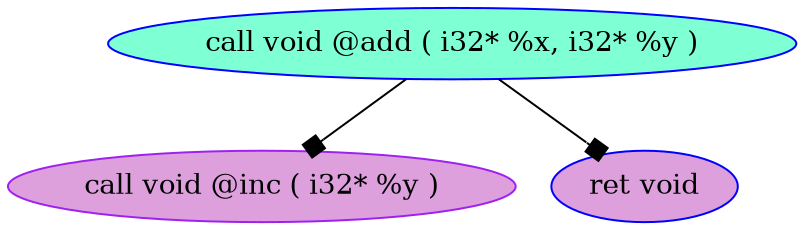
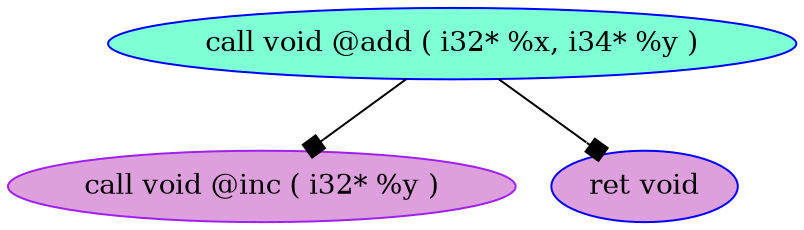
(452, 44) -> (452, 44)
